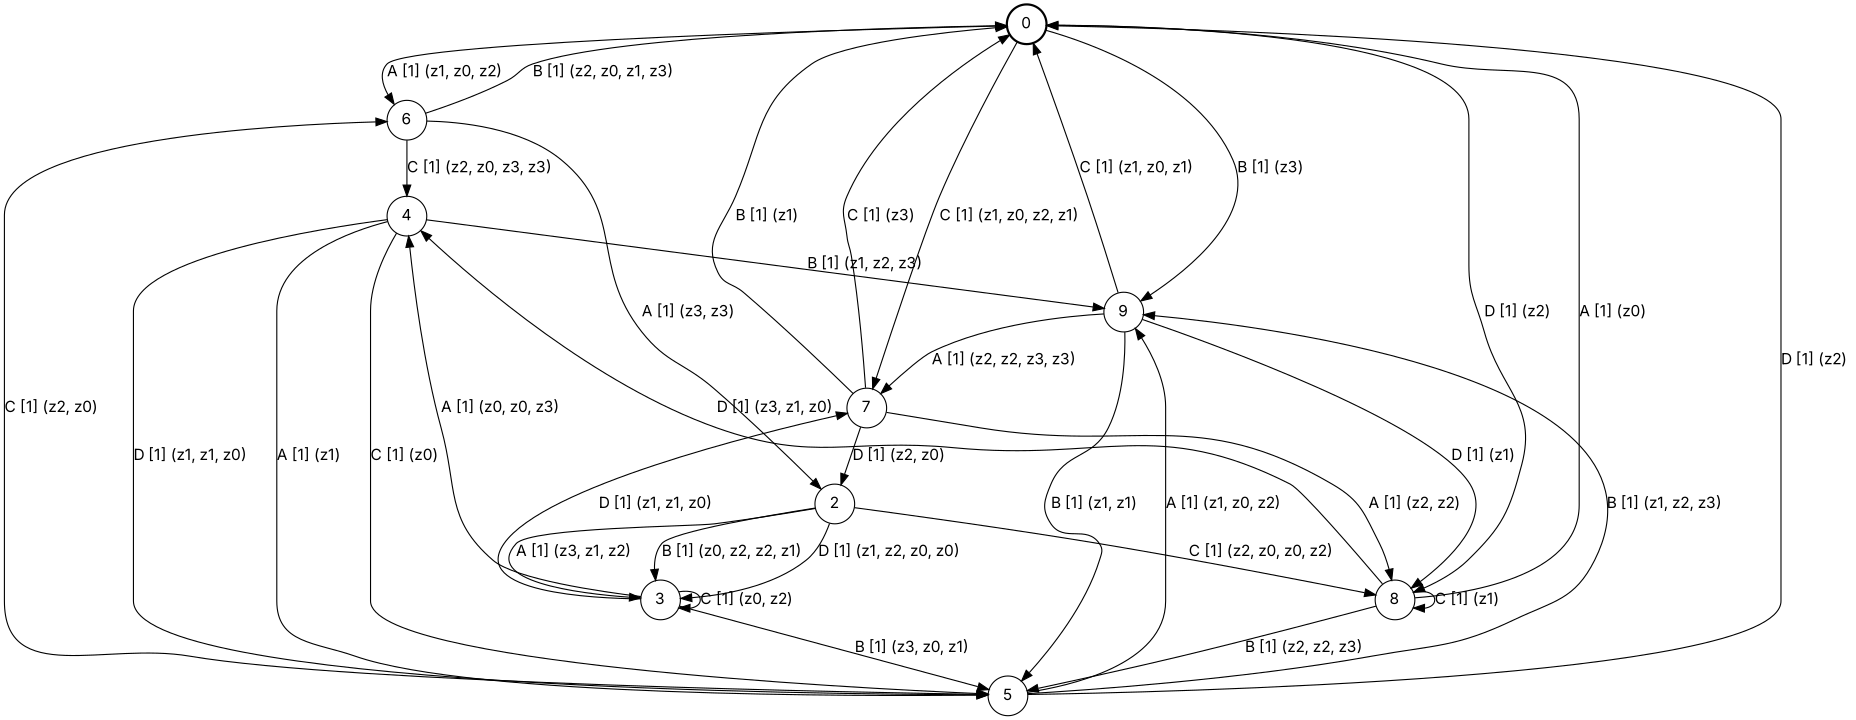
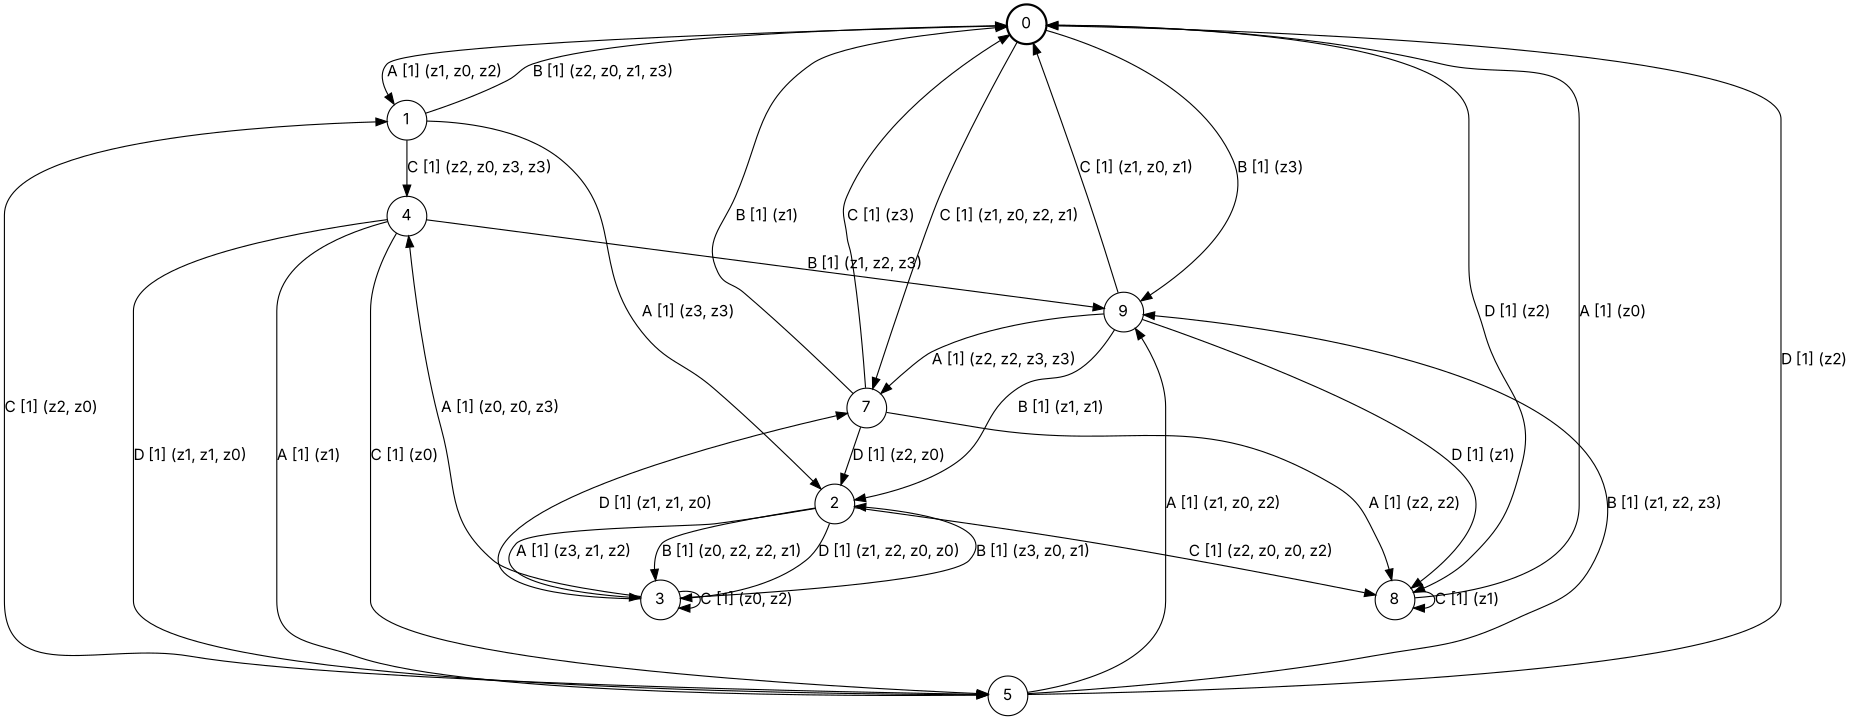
(407, 120) -> (407, 120)
(900, 445) -> none
(1047, 517) -> (991, 416)
(829, 646) -> (895, 579)
(1208, 650) -> none
